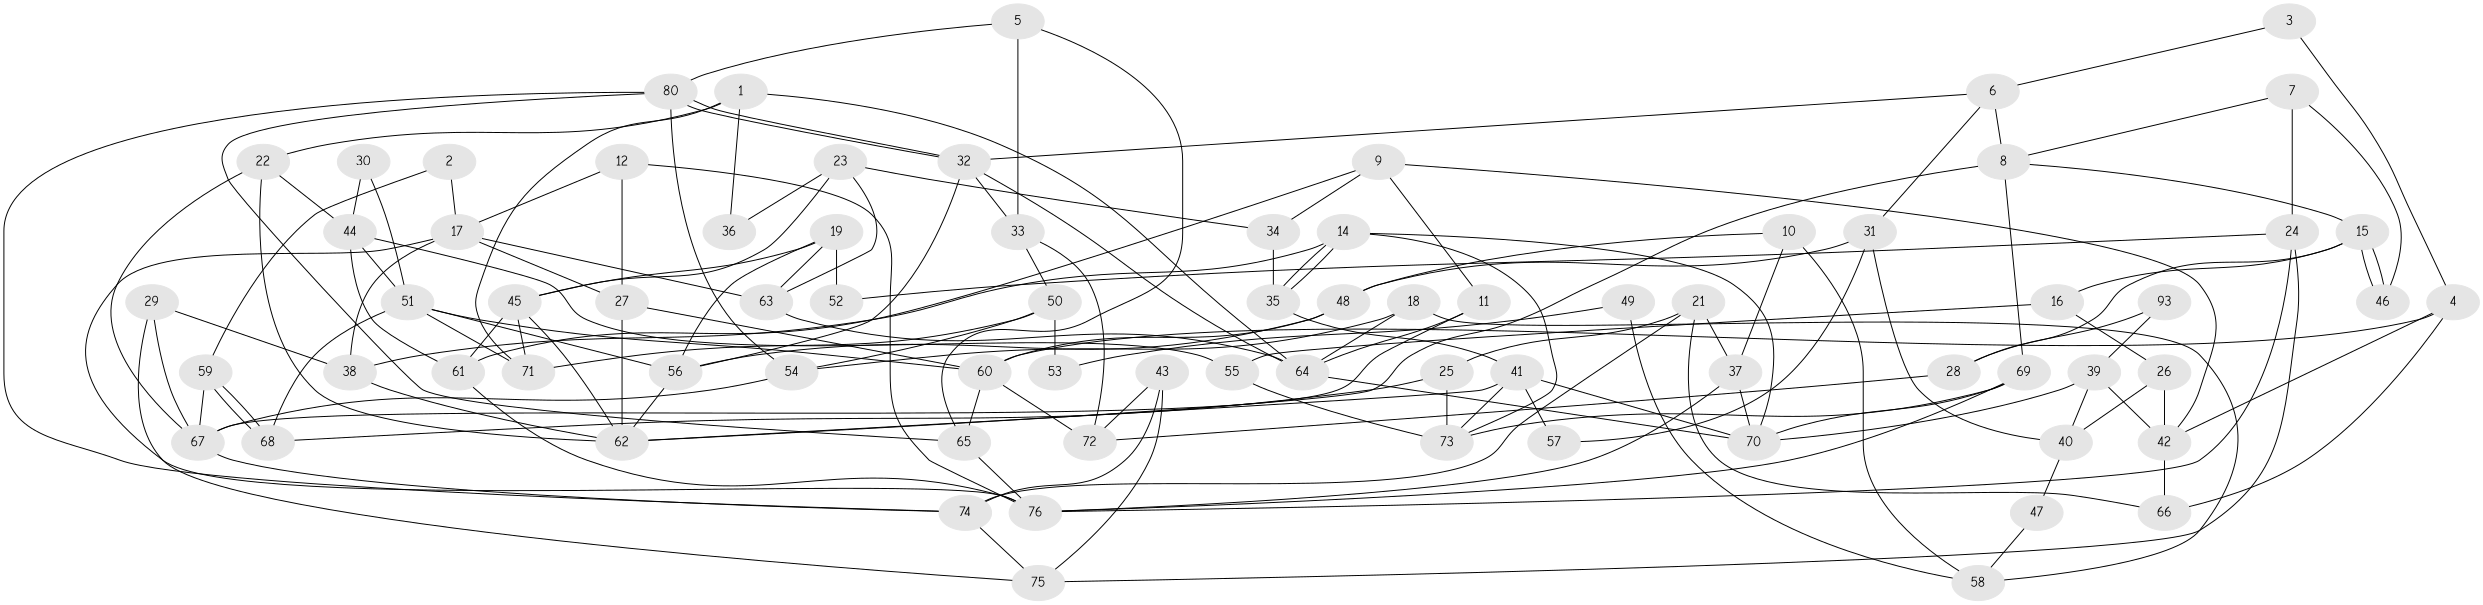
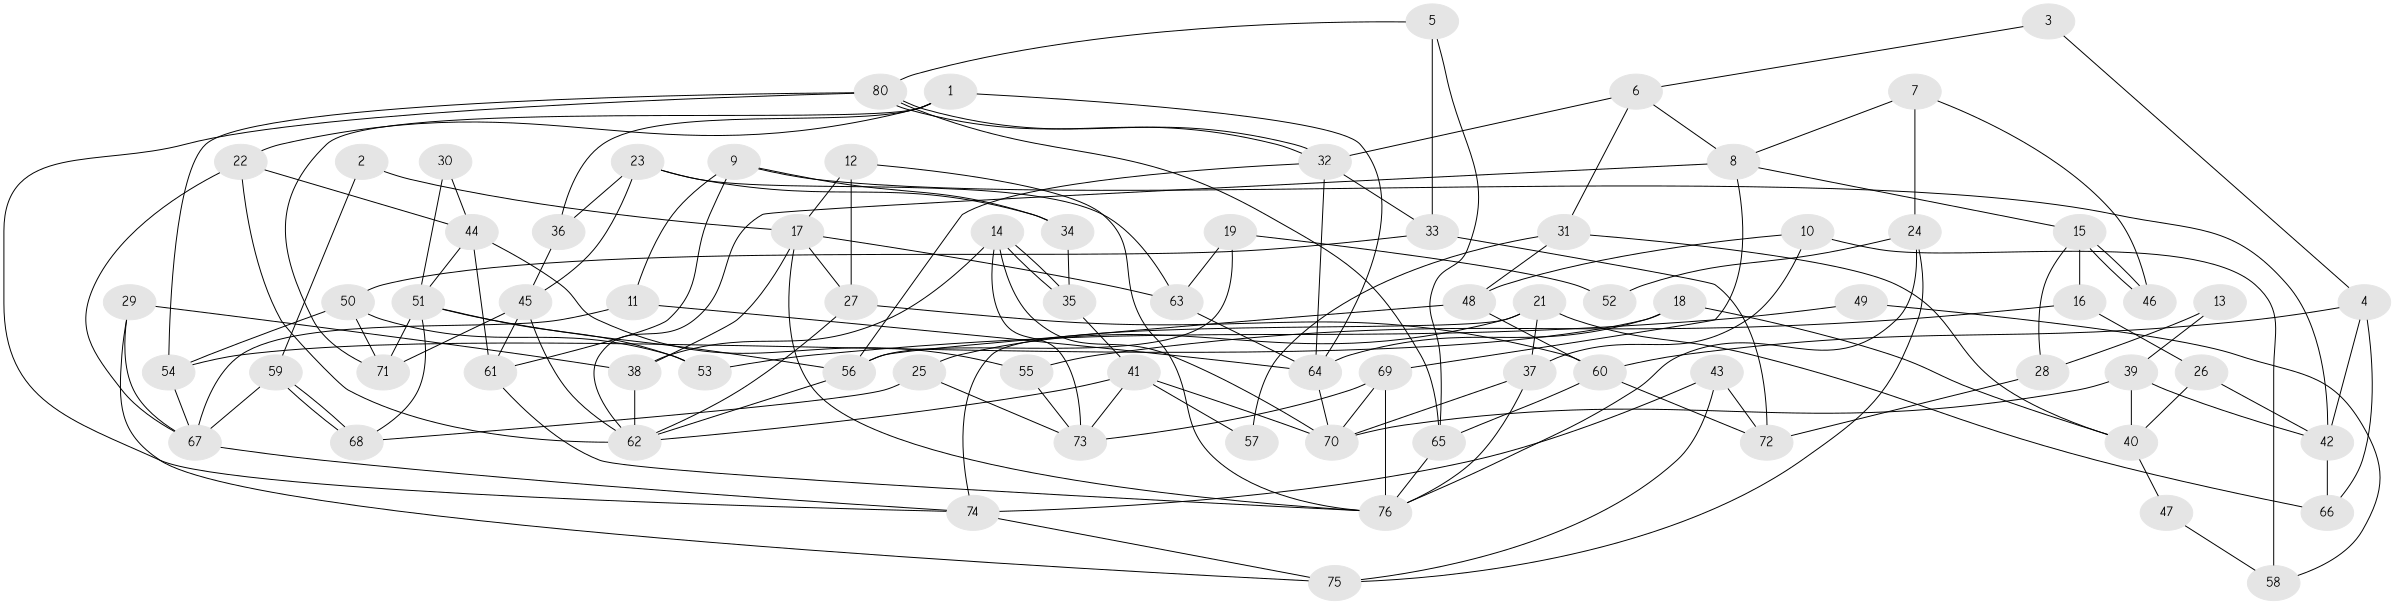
(678, 272) -> (542, 267)
(2164, 302) -> (2220, 302)
(1988, 324) -> (1910, 361)
(562, 332) -> (565, 332)
